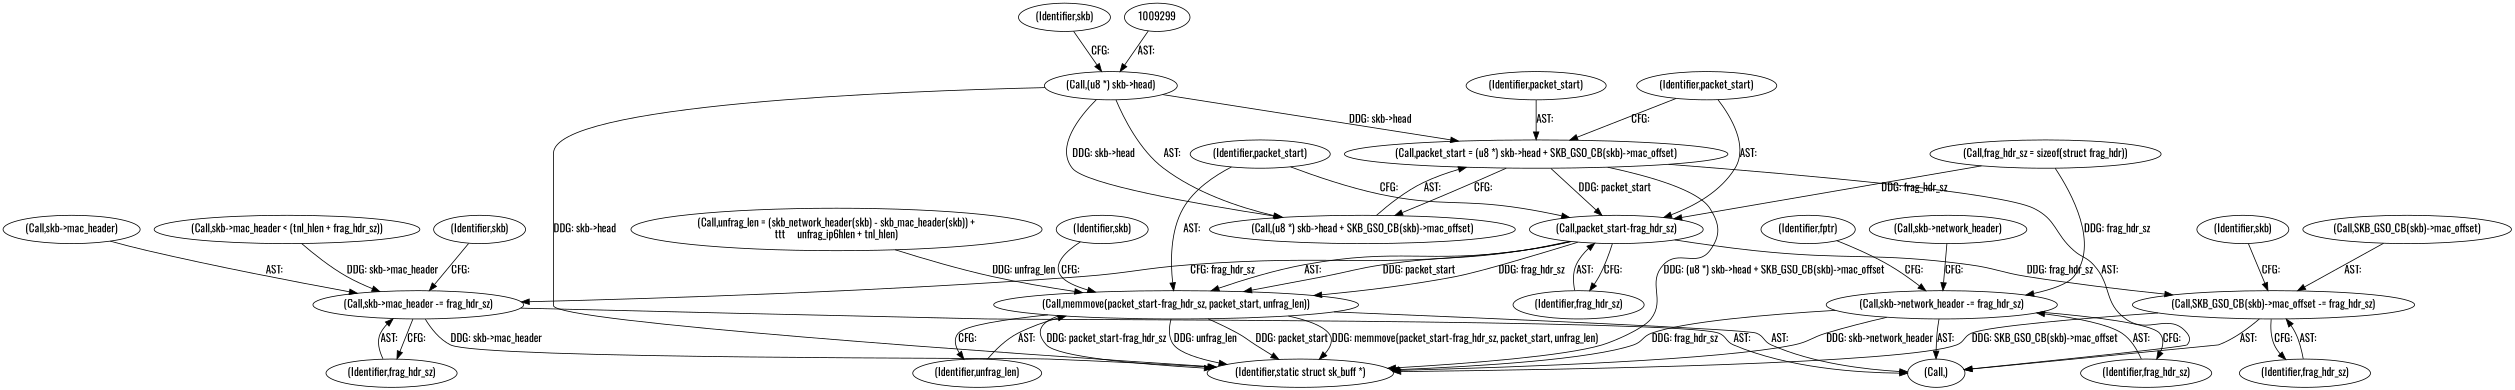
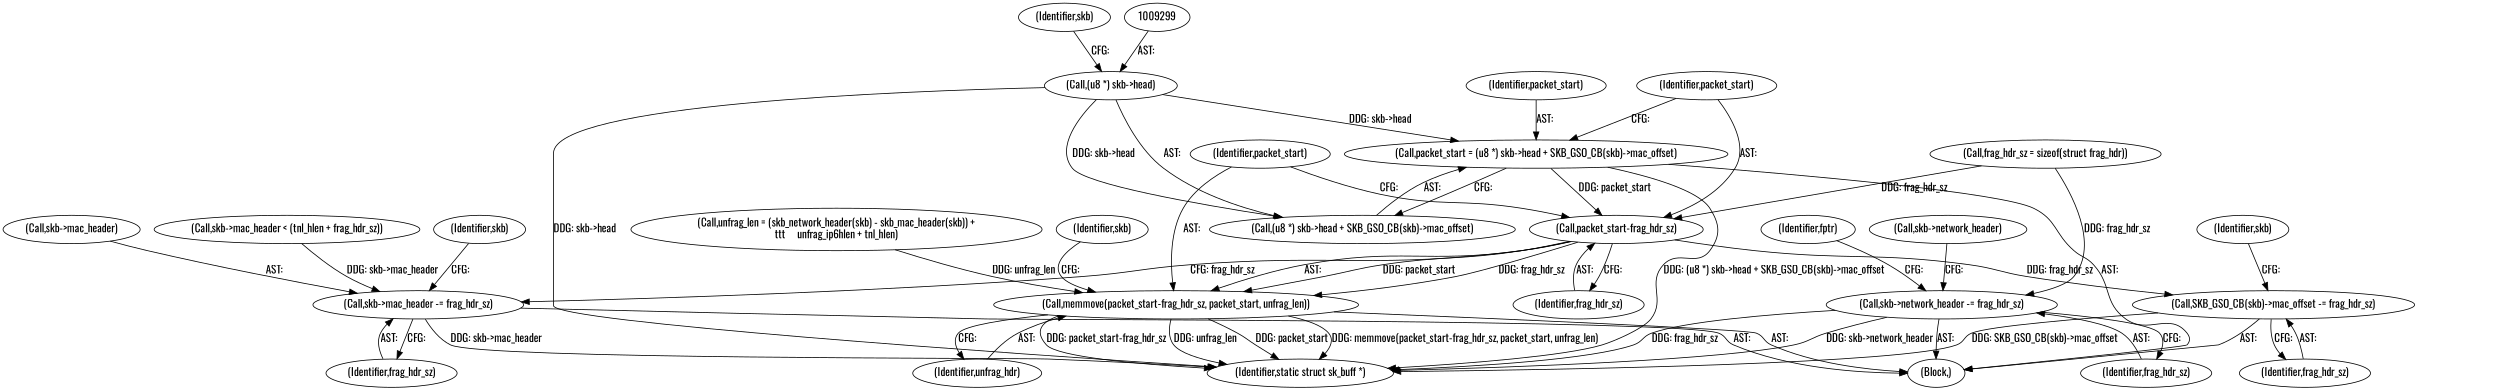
(2407, 229) -> none
(977, 373) -> (977, 373)
(1936, 373) -> (1936, 373)
